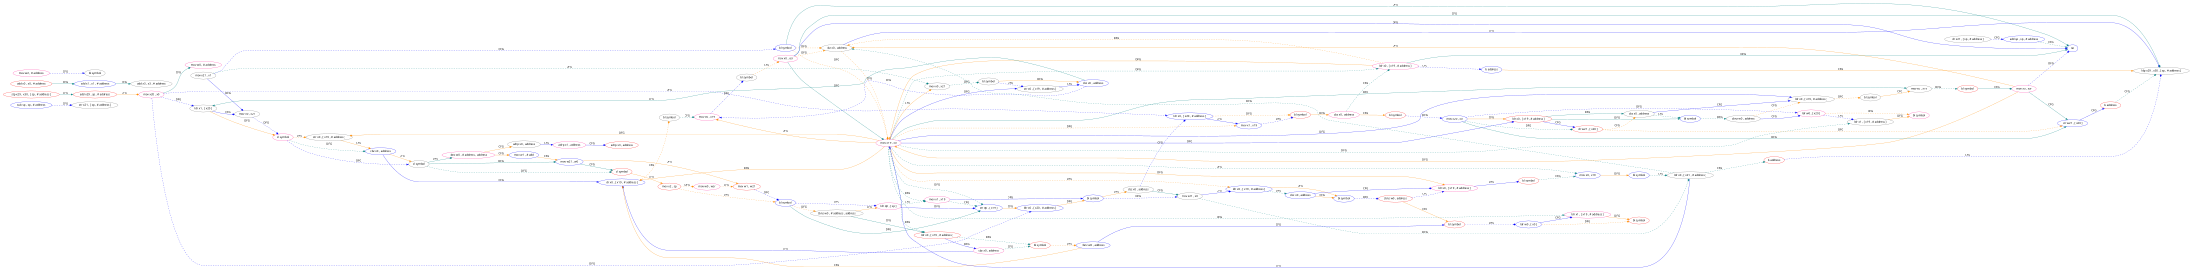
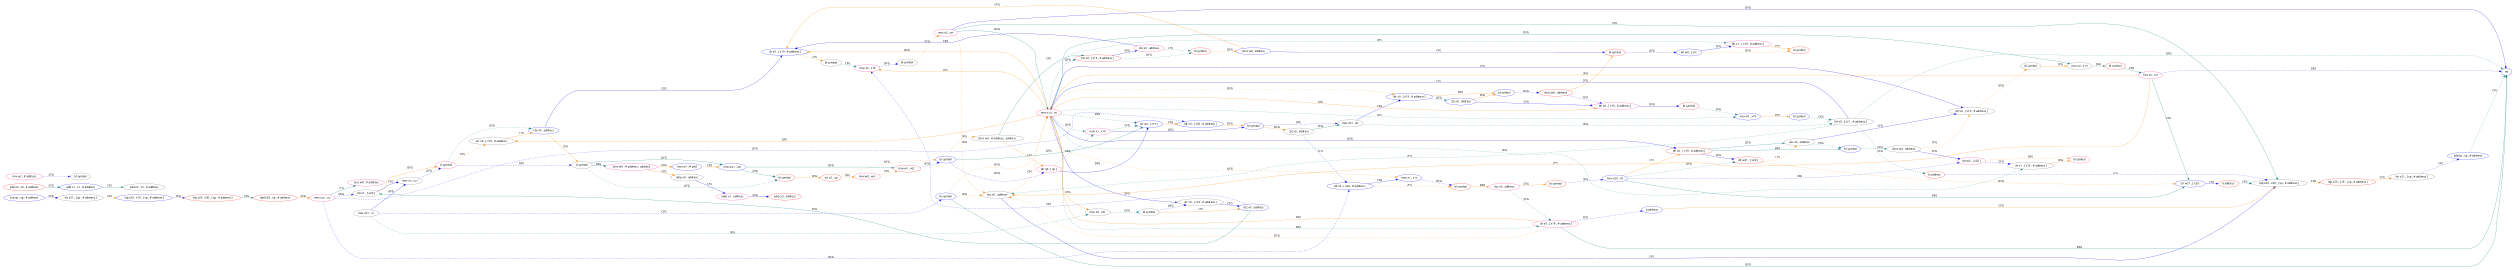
none -> (2171, 55)
(203, 65) -> (366, 183)
(661, 164) -> (819, 167)
none -> (2348, 182)
(669, 187) -> (831, 178)
none -> (144, 198)
